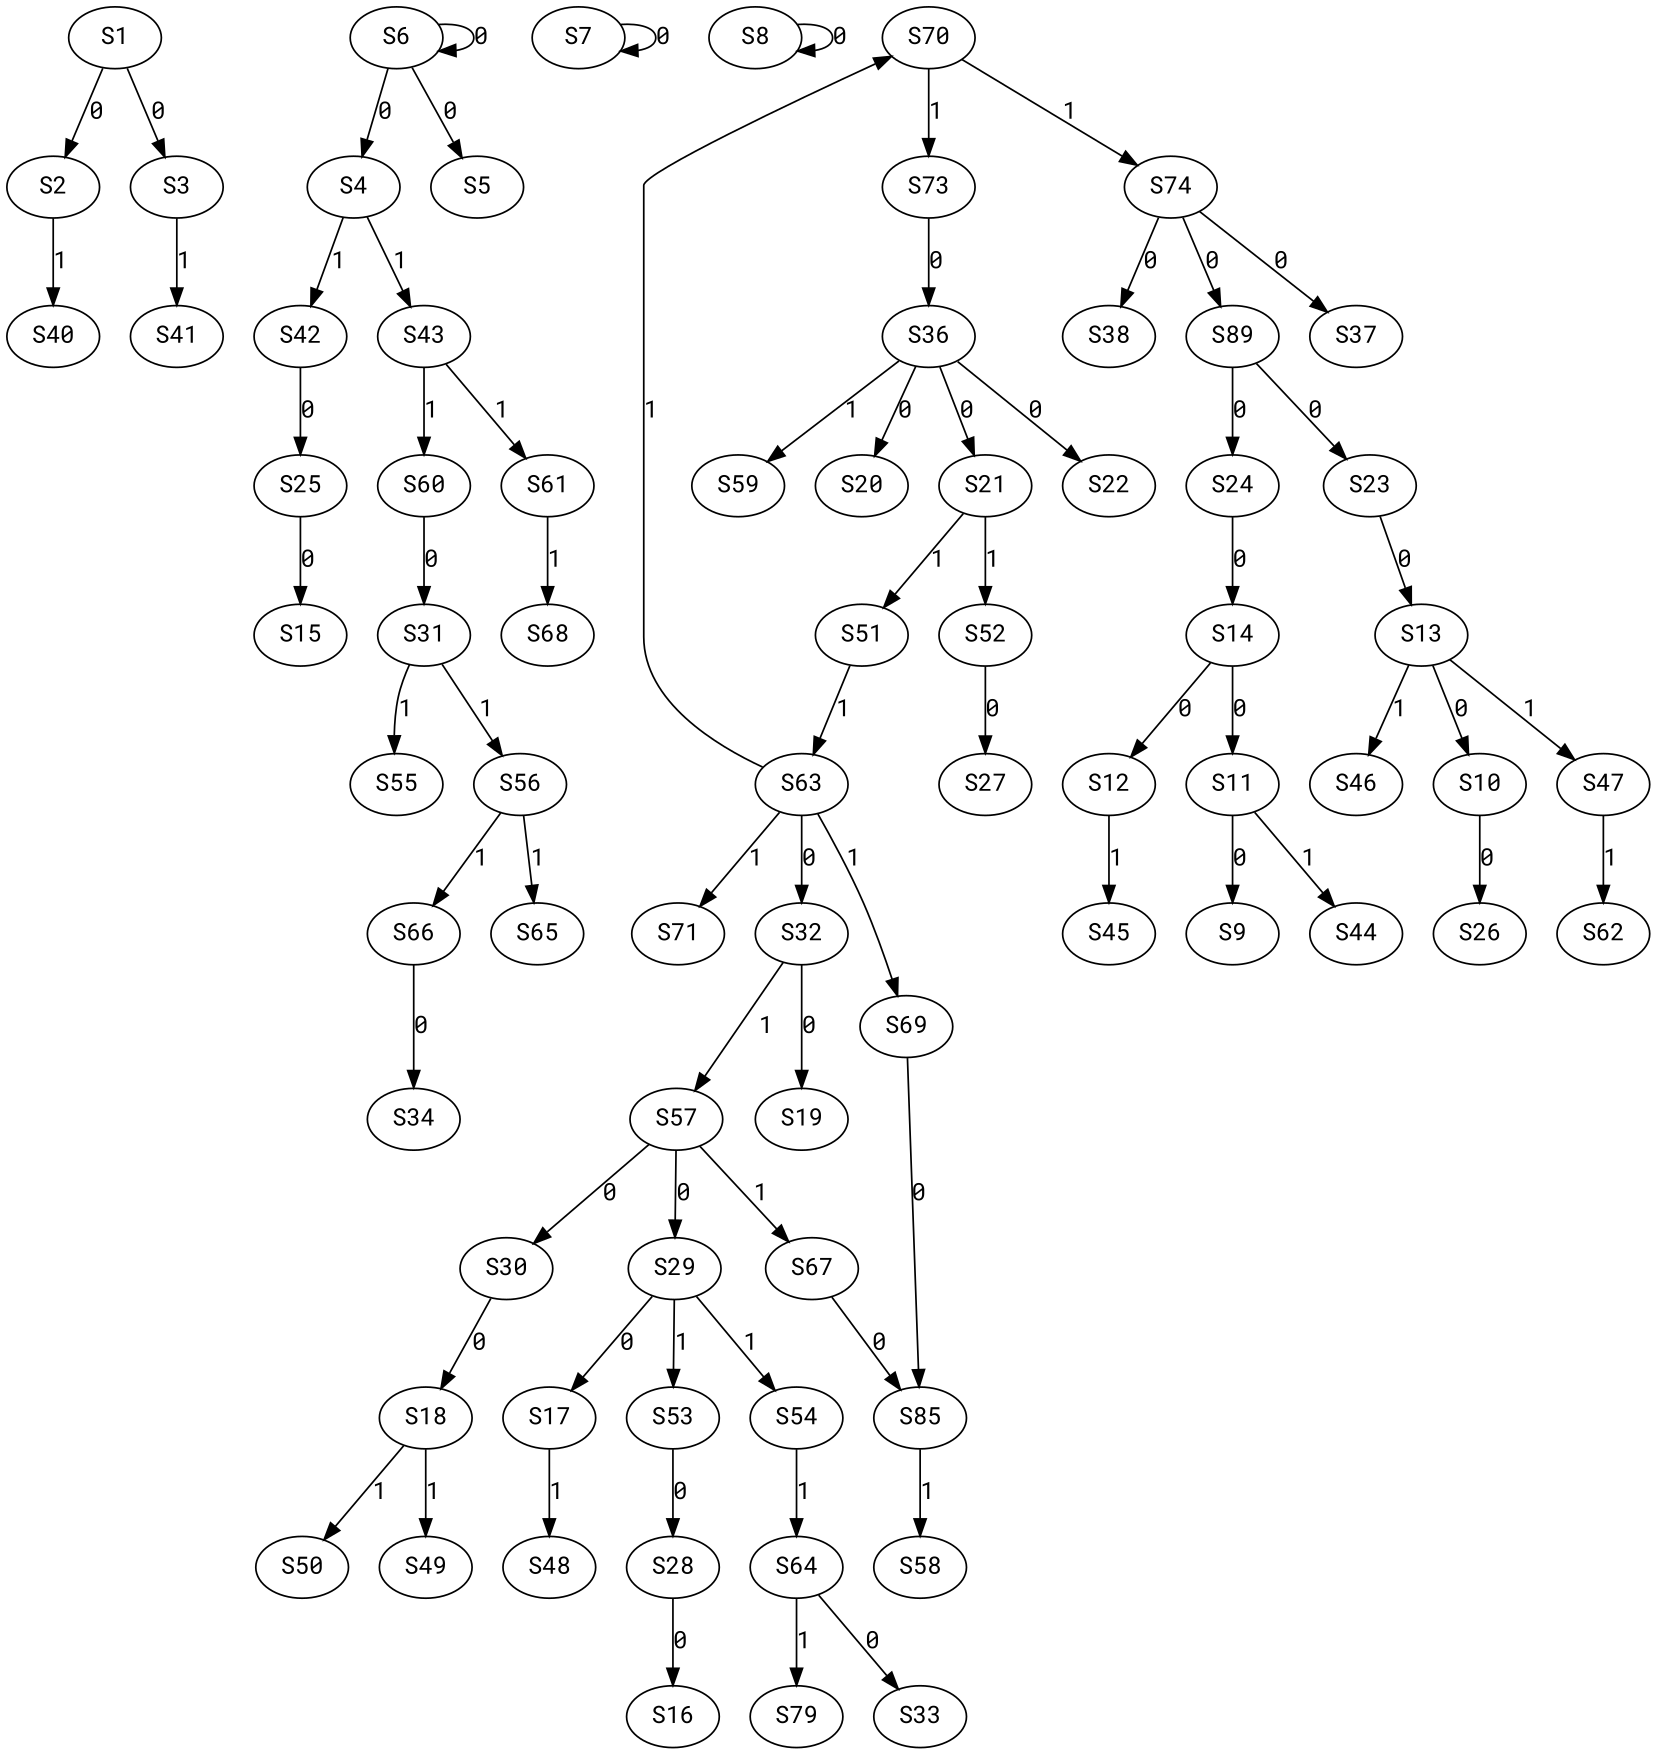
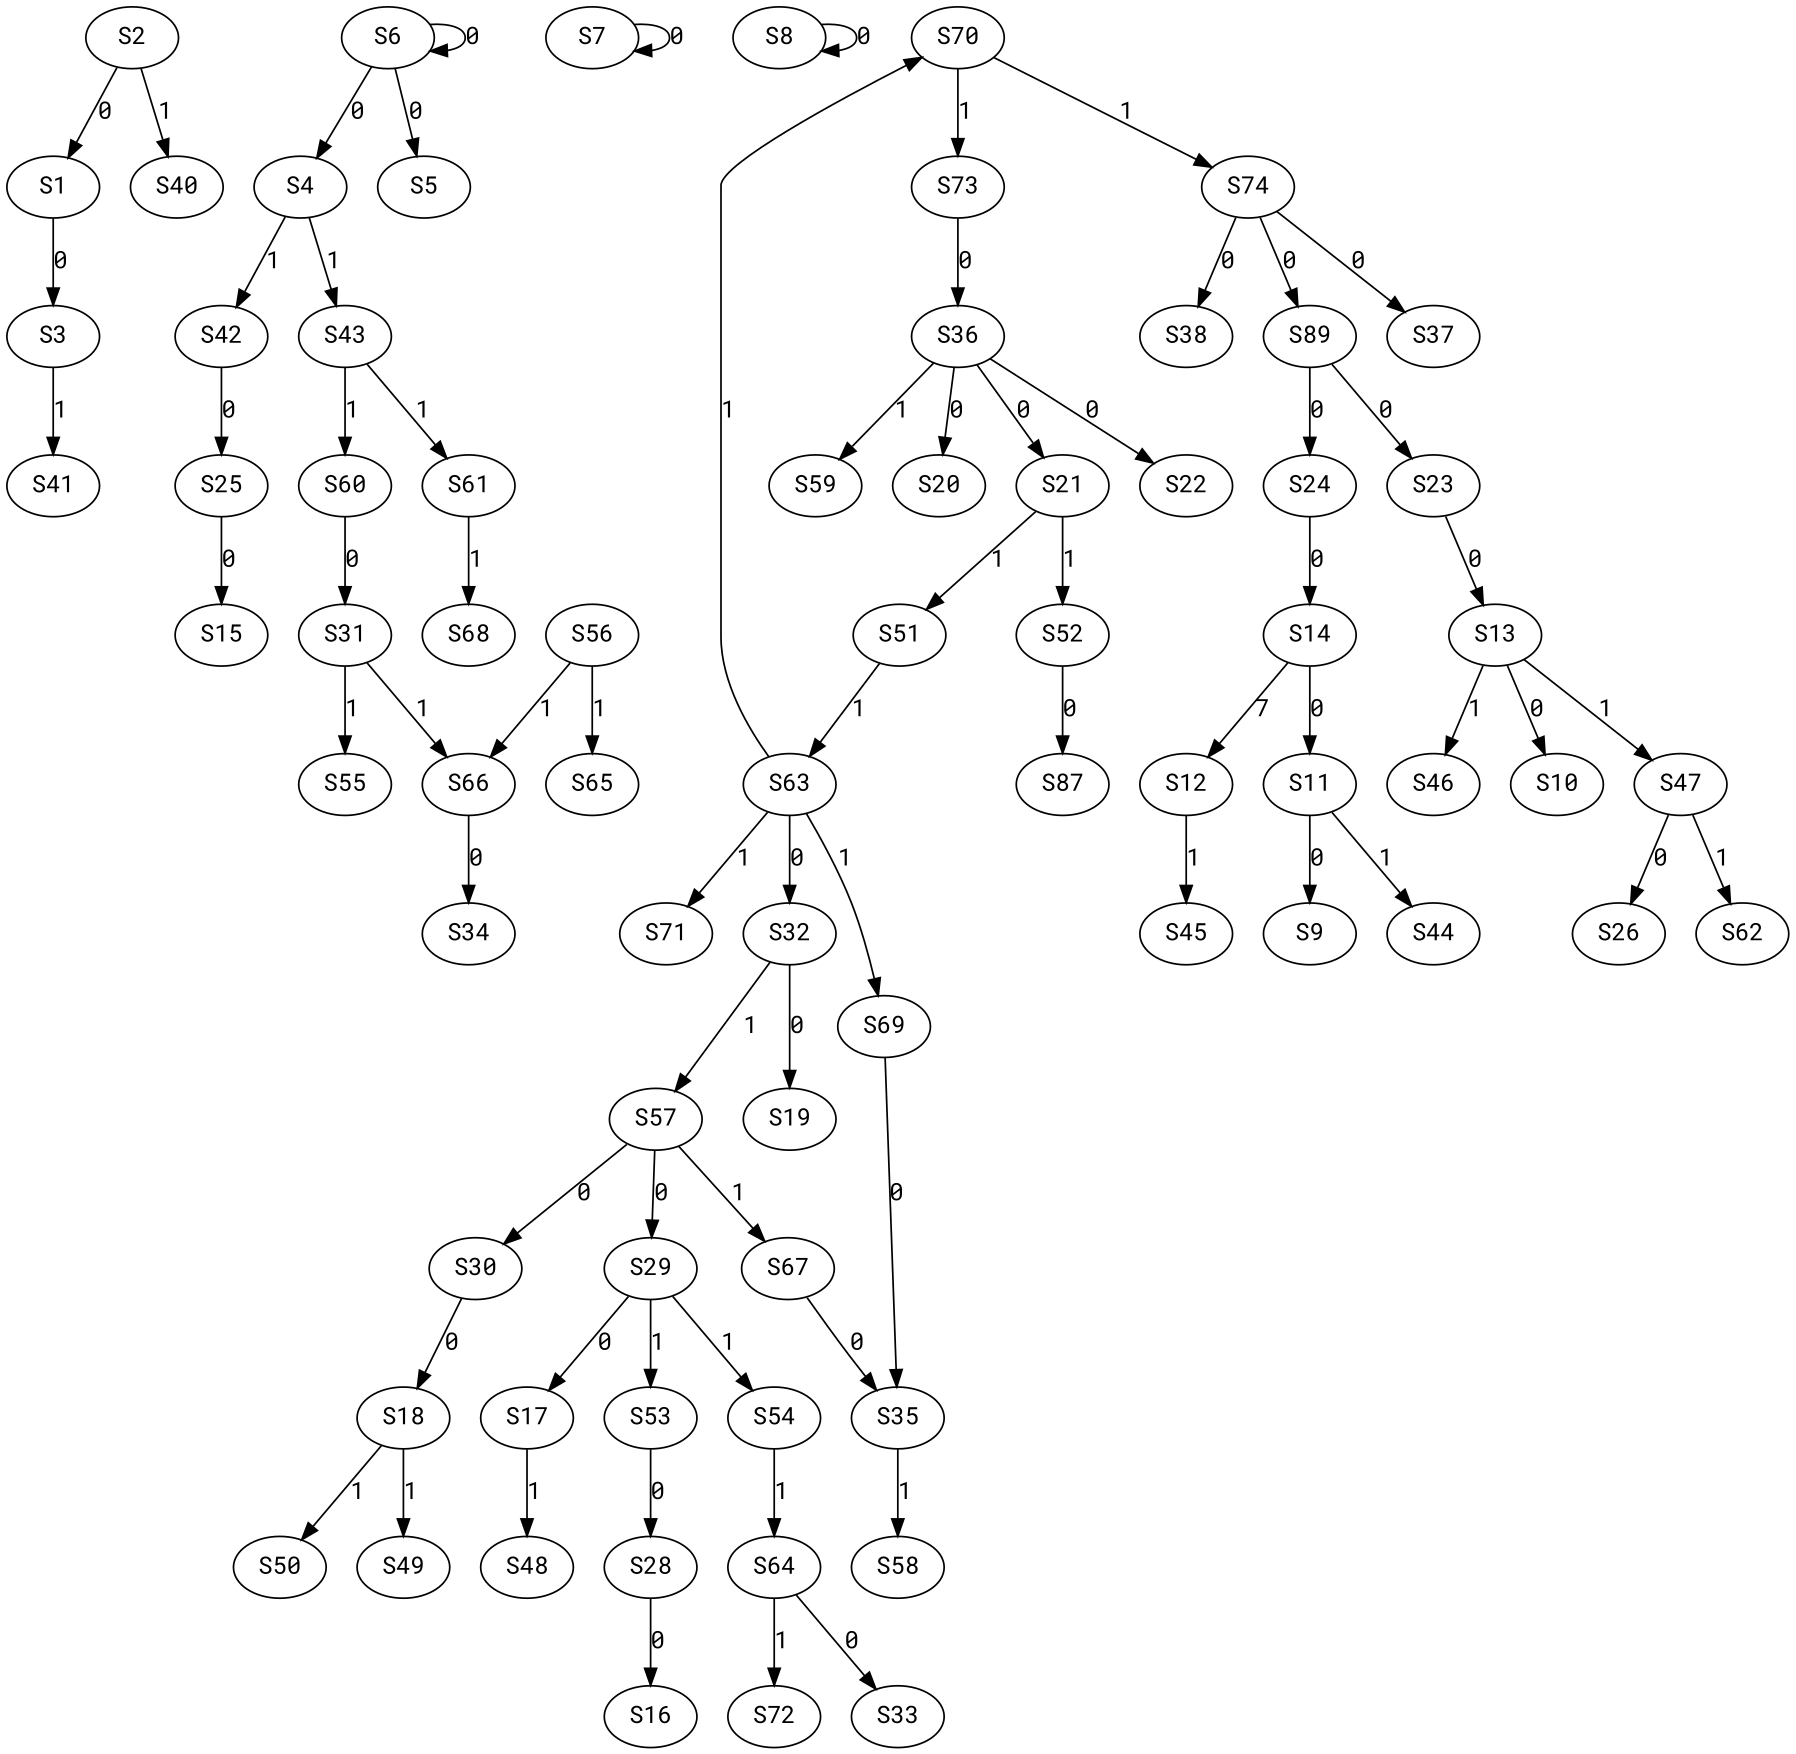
(87, 105) -> (97, 105)
(467, 703) -> (401, 703)
(1185, 710) -> (1263, 710)
(985, 785) -> (1063, 785)
(1480, 851) -> (1653, 851)
(920, 1418) -> (898, 1418)
(797, 1717) -> (774, 1717)
